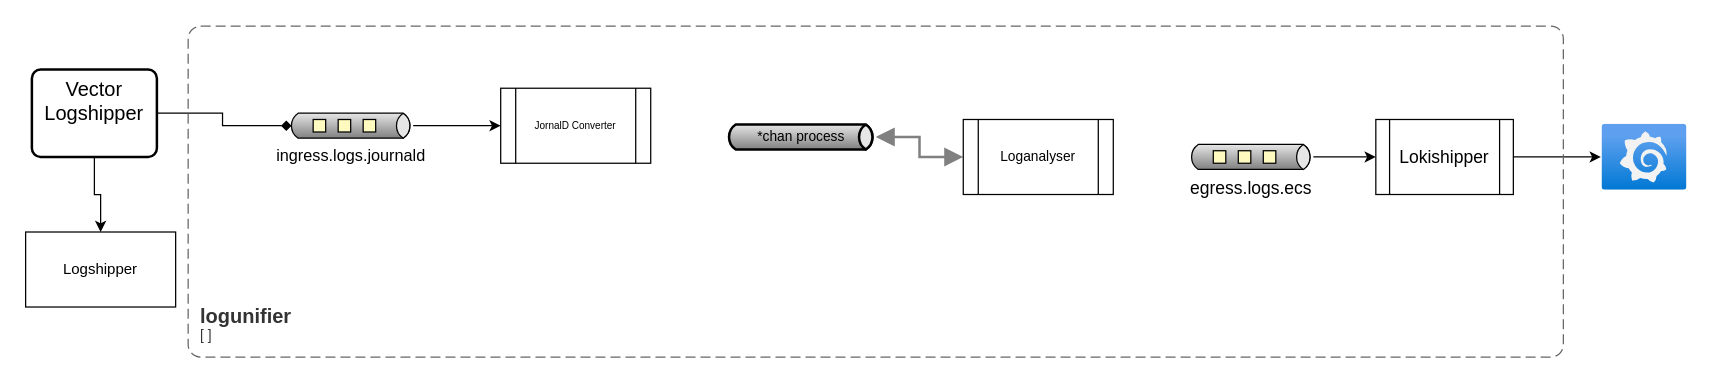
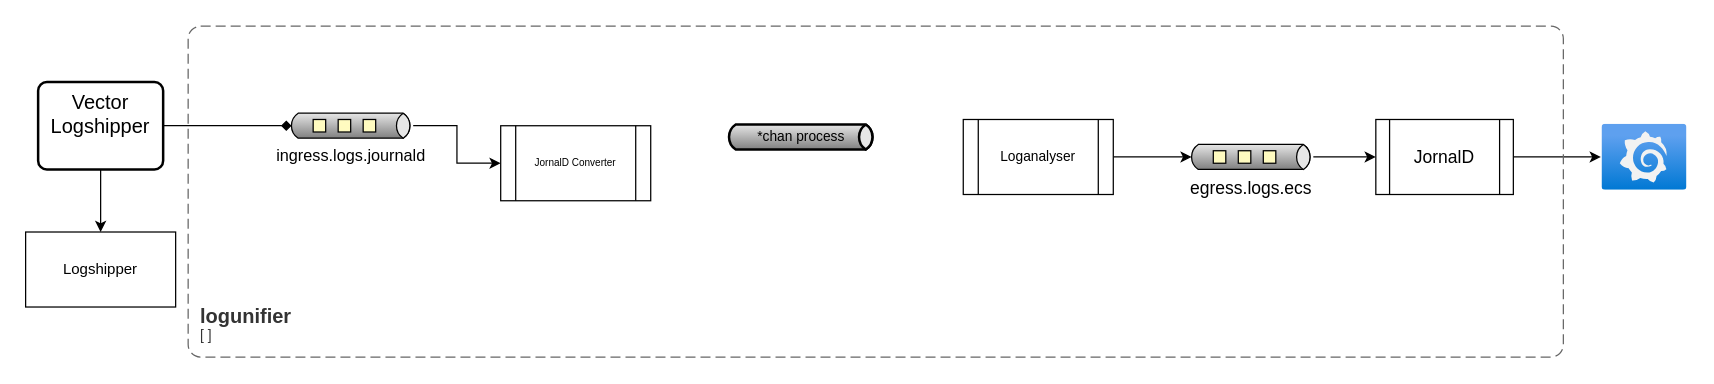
(94, 113) -> (101, 126)
(576, 126) -> (576, 163)
(919, 147) -> none
none -> (1148, 157)
(1444, 157) -> (1444, 157)
